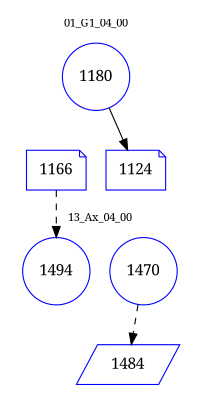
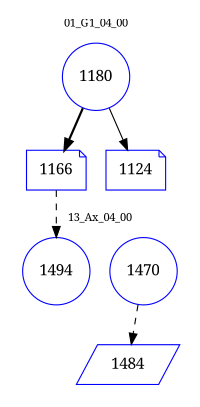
none -> (76, 124)
